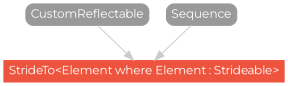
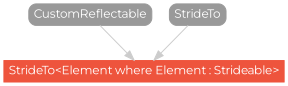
(202, 15) -> (198, 15)
